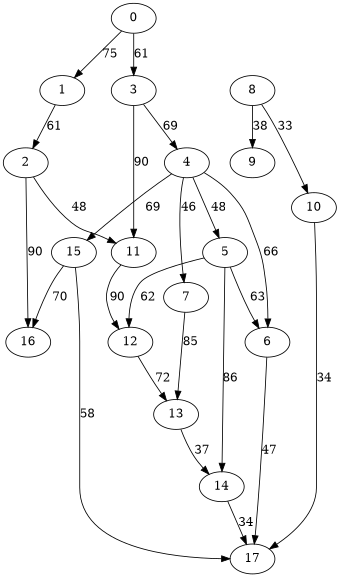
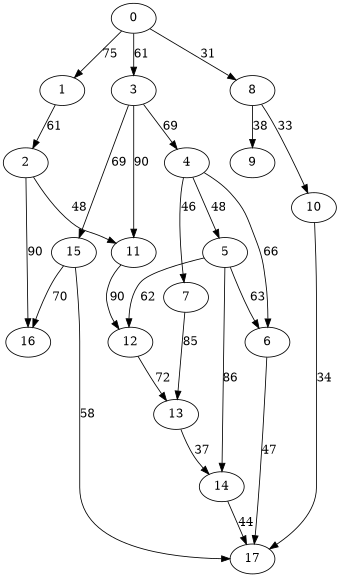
none -> (189, 52)
(128, 206) -> (105, 168)
(246, 523) -> (246, 523)
